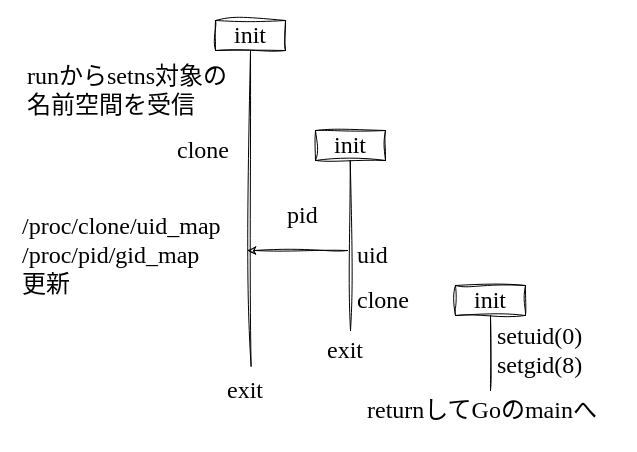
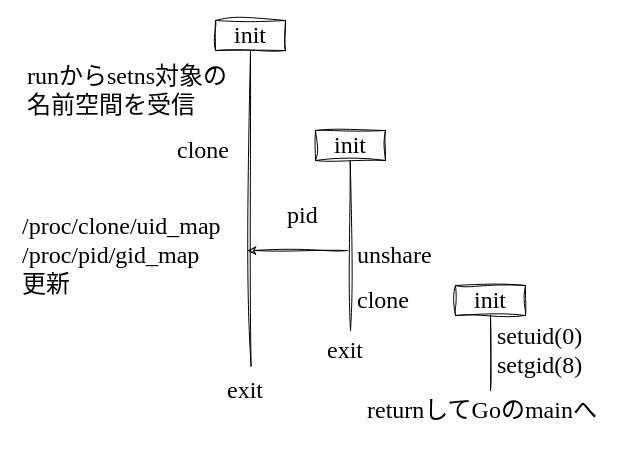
(366, 256) -> (381, 256)
